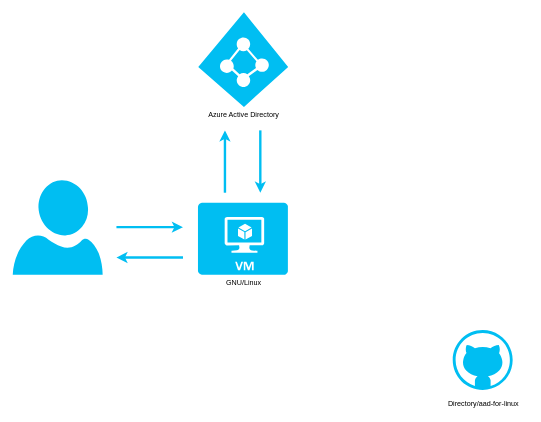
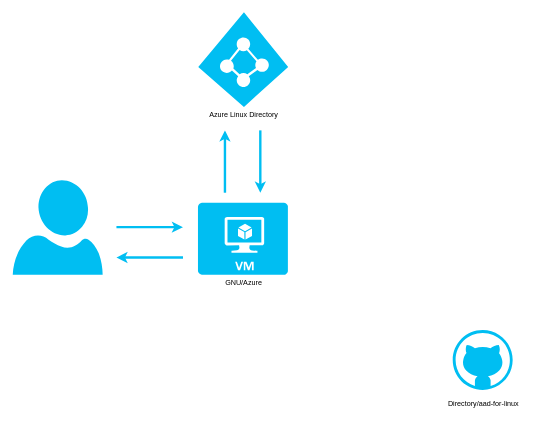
(244, 115) -> (244, 115)
(244, 283) -> (244, 283)
